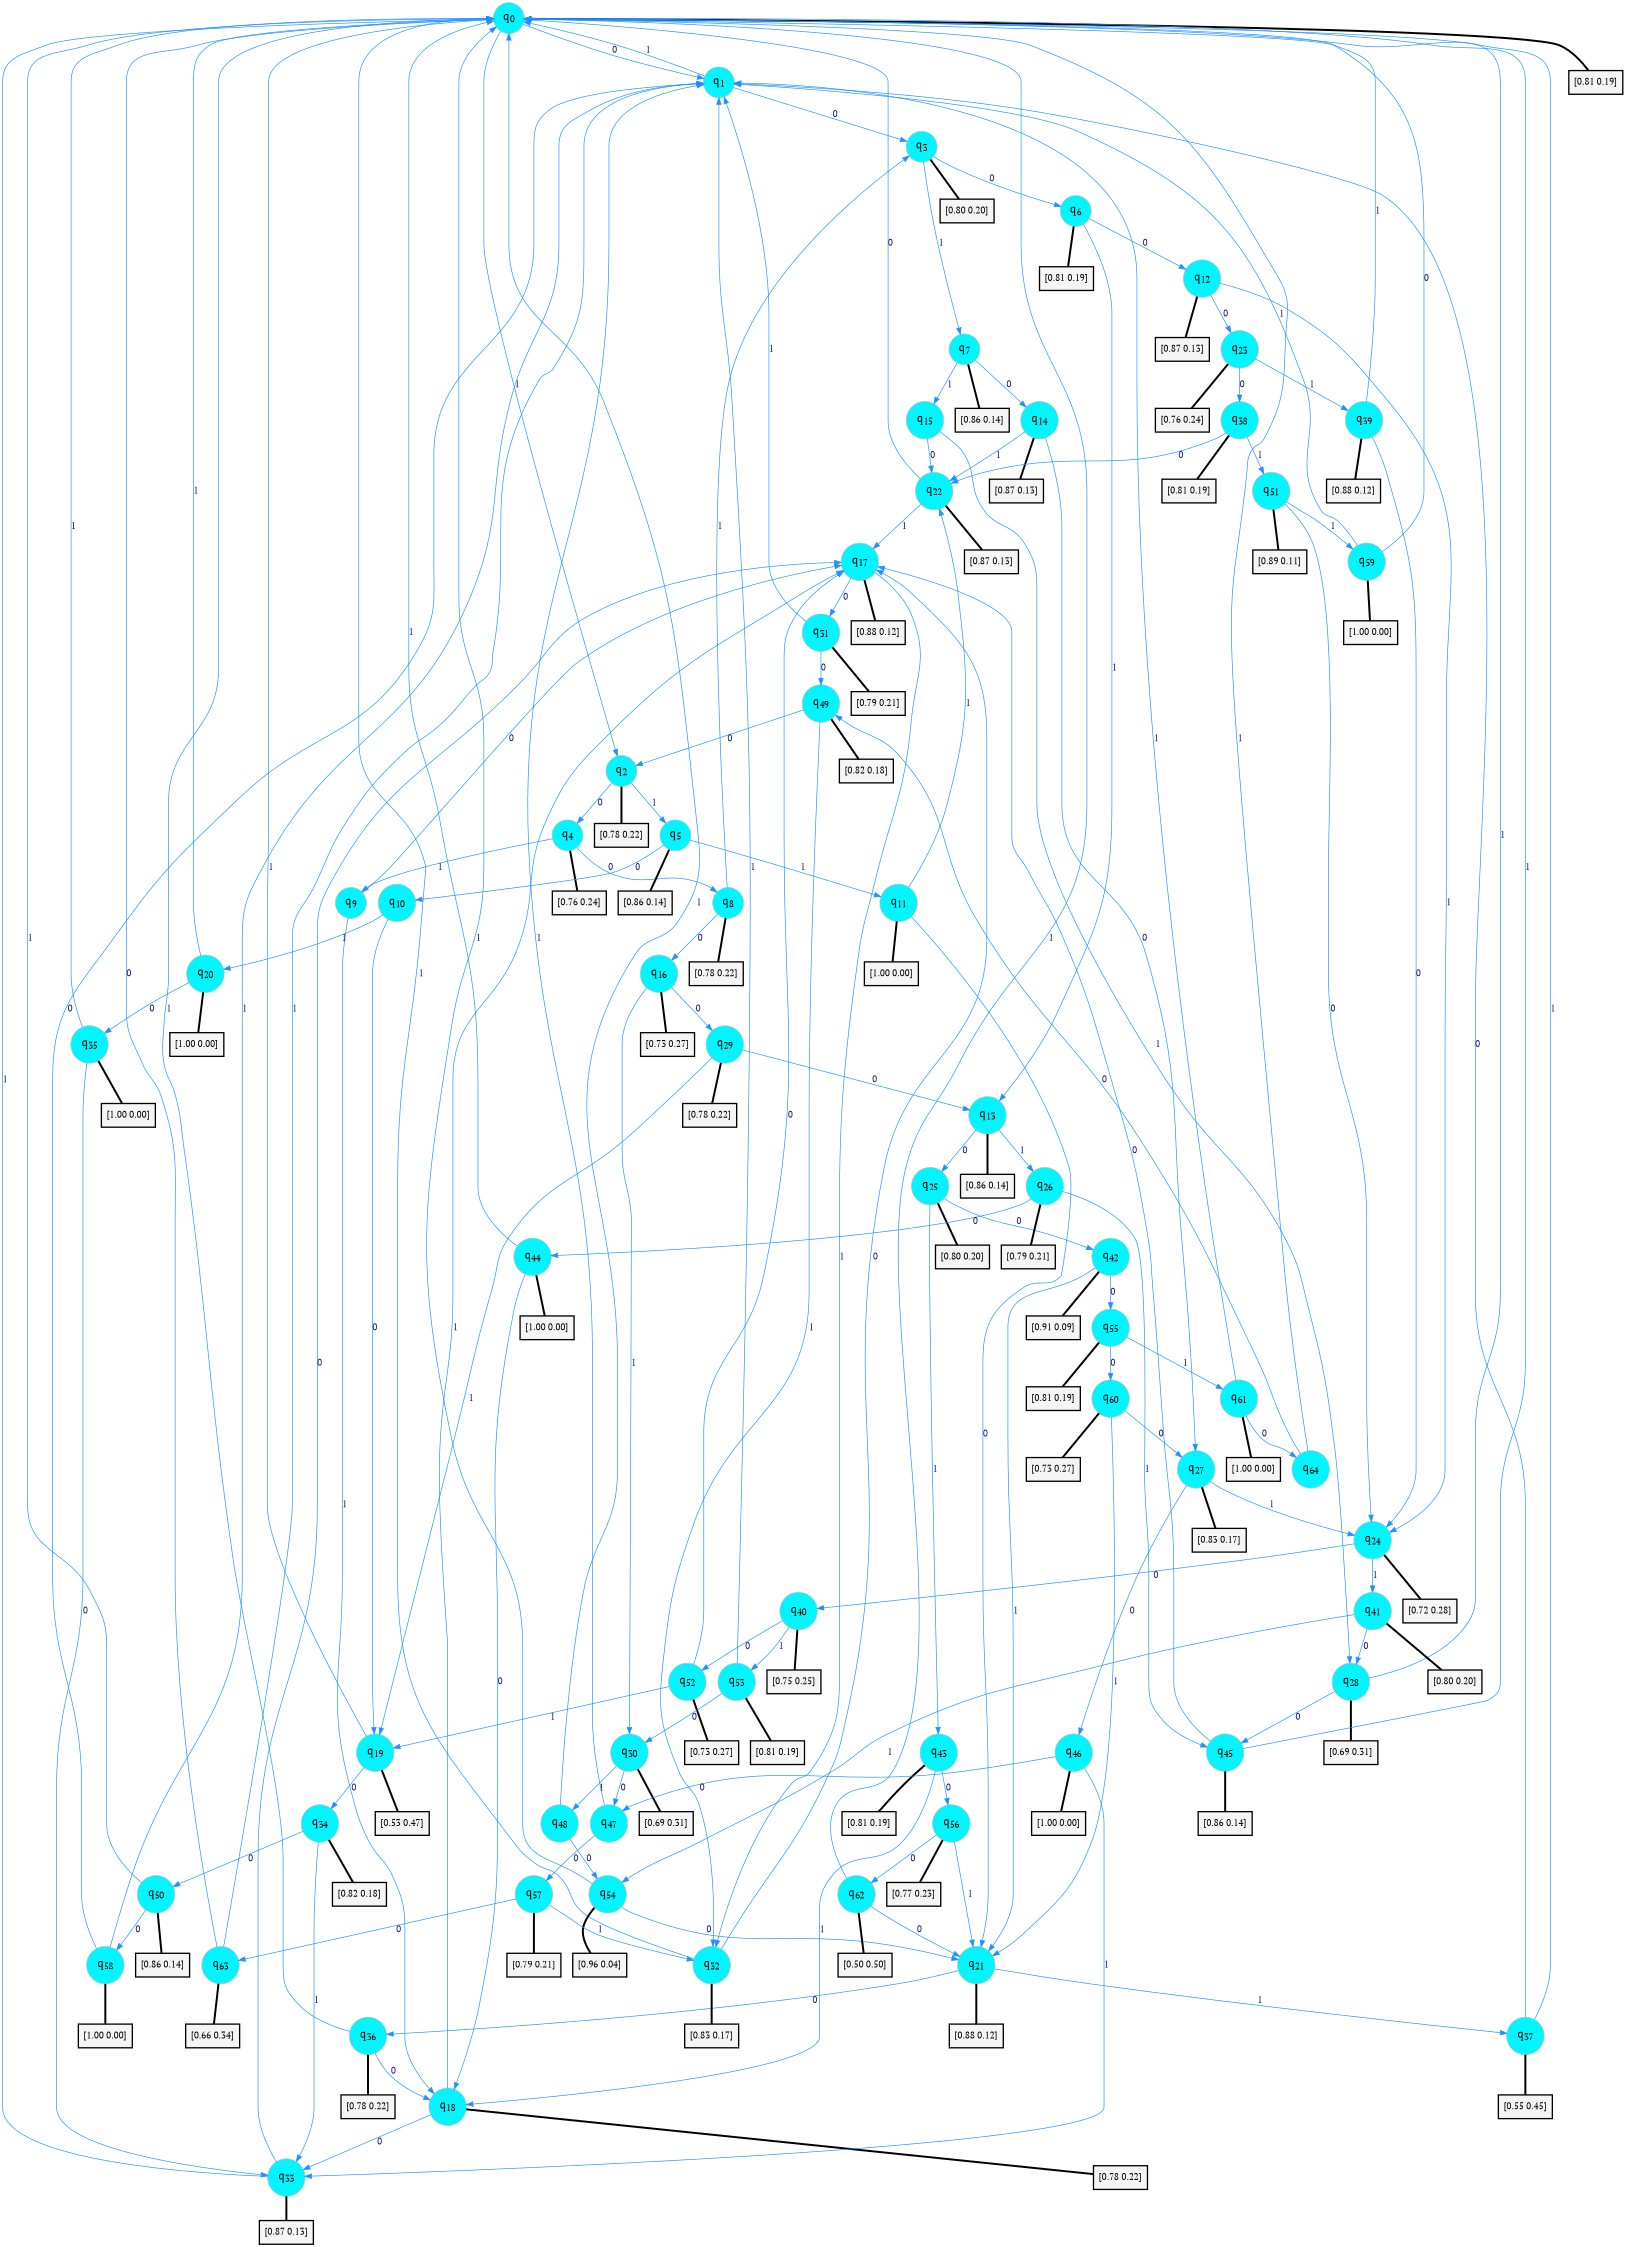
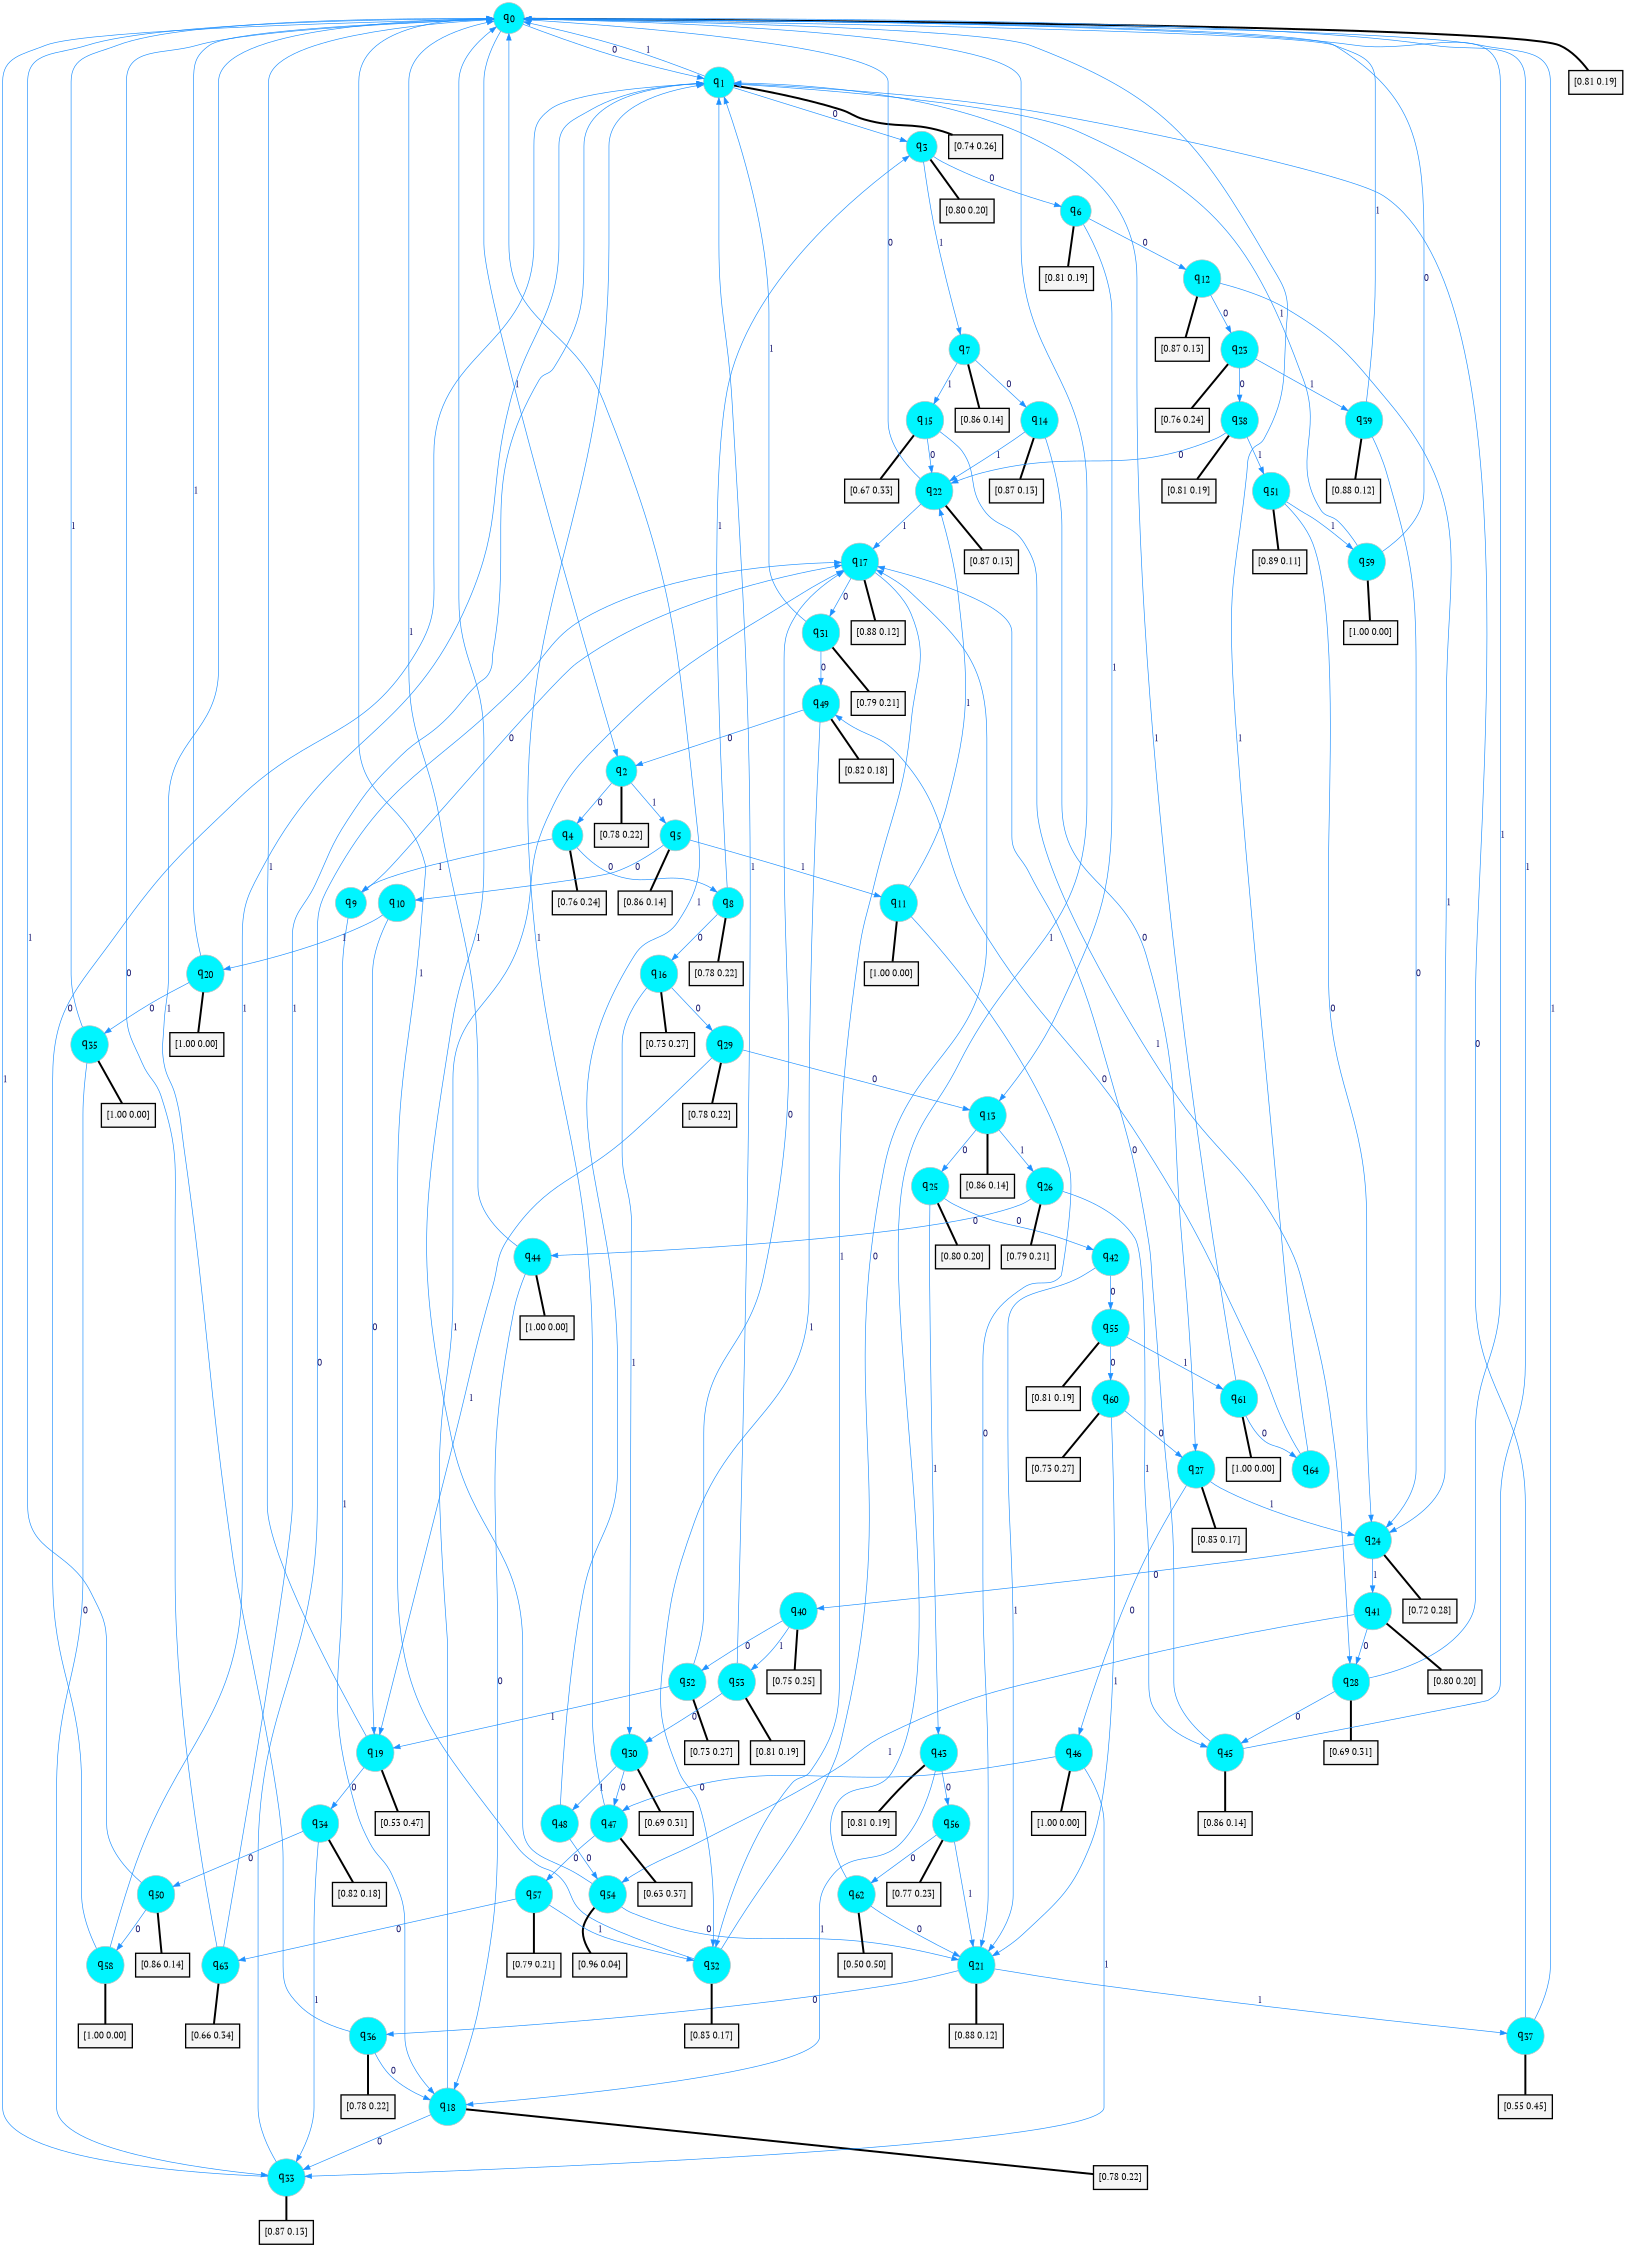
none -> (976, 147)
none -> (872, 491)
(1053, 1328) -> none
none -> (665, 1894)
